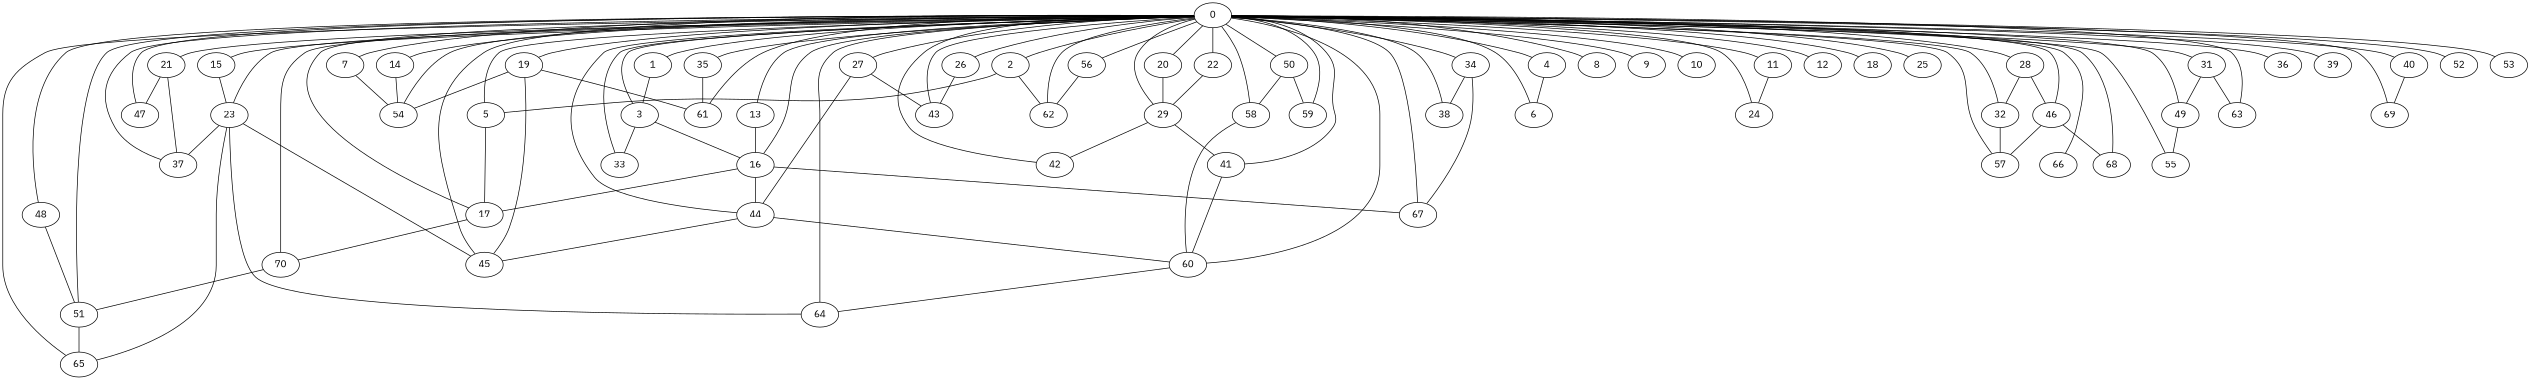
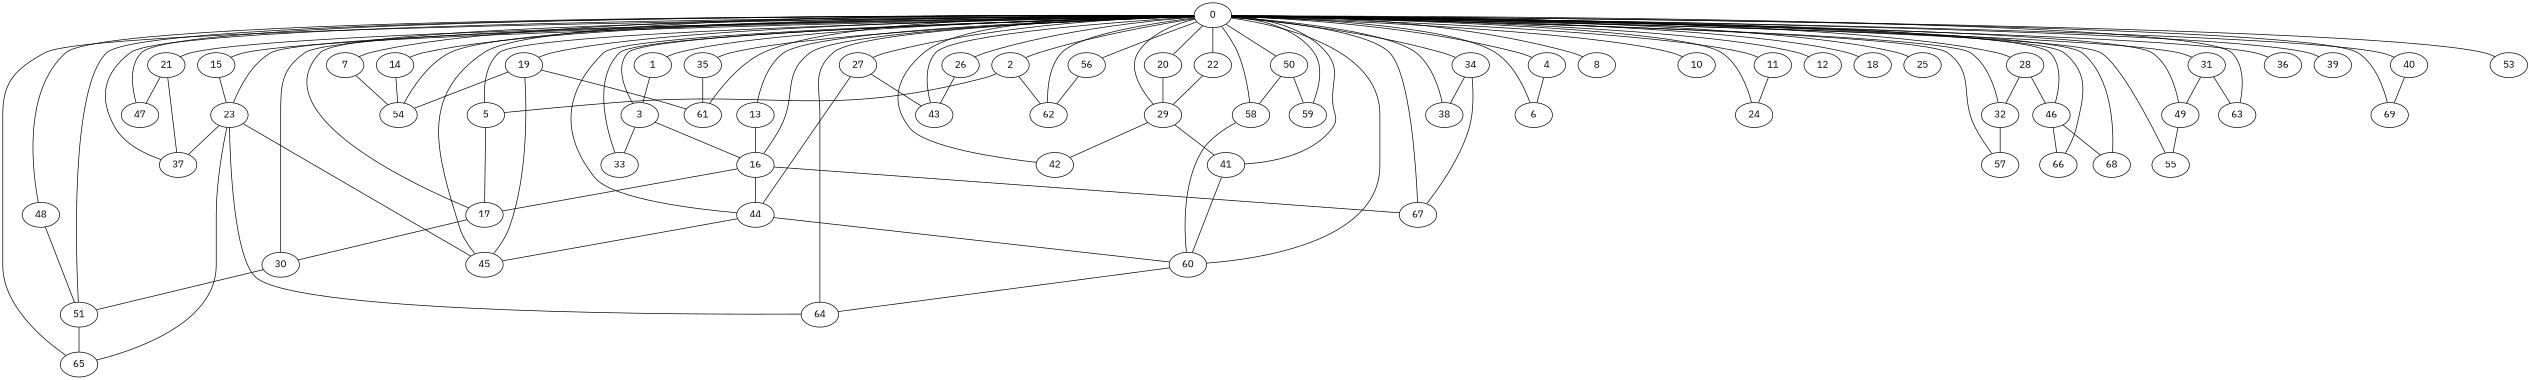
(1647, 65) -> none
(2459, 65) -> none
(2026, 140) -> (2055, 140)
(281, 265) -> (281, 265)
